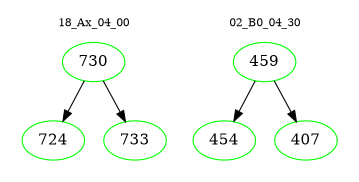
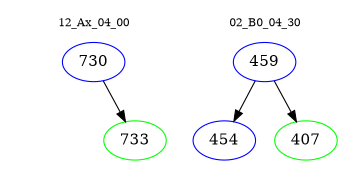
(94, 23) -> (94, 23)
(94, 62) -> (94, 62)
(265, 62) -> (265, 62)
(53, 140) -> none
(224, 140) -> (224, 140)
